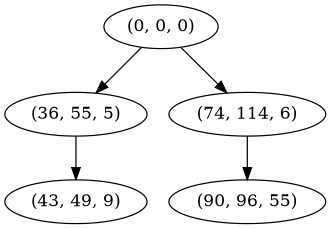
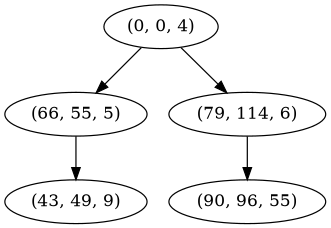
(161, 27) -> (161, 27)
(76, 114) -> (76, 114)
(247, 114) -> (247, 114)
